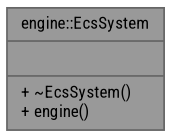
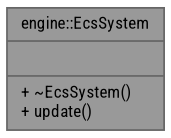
(56, 112) -> (57, 112)
